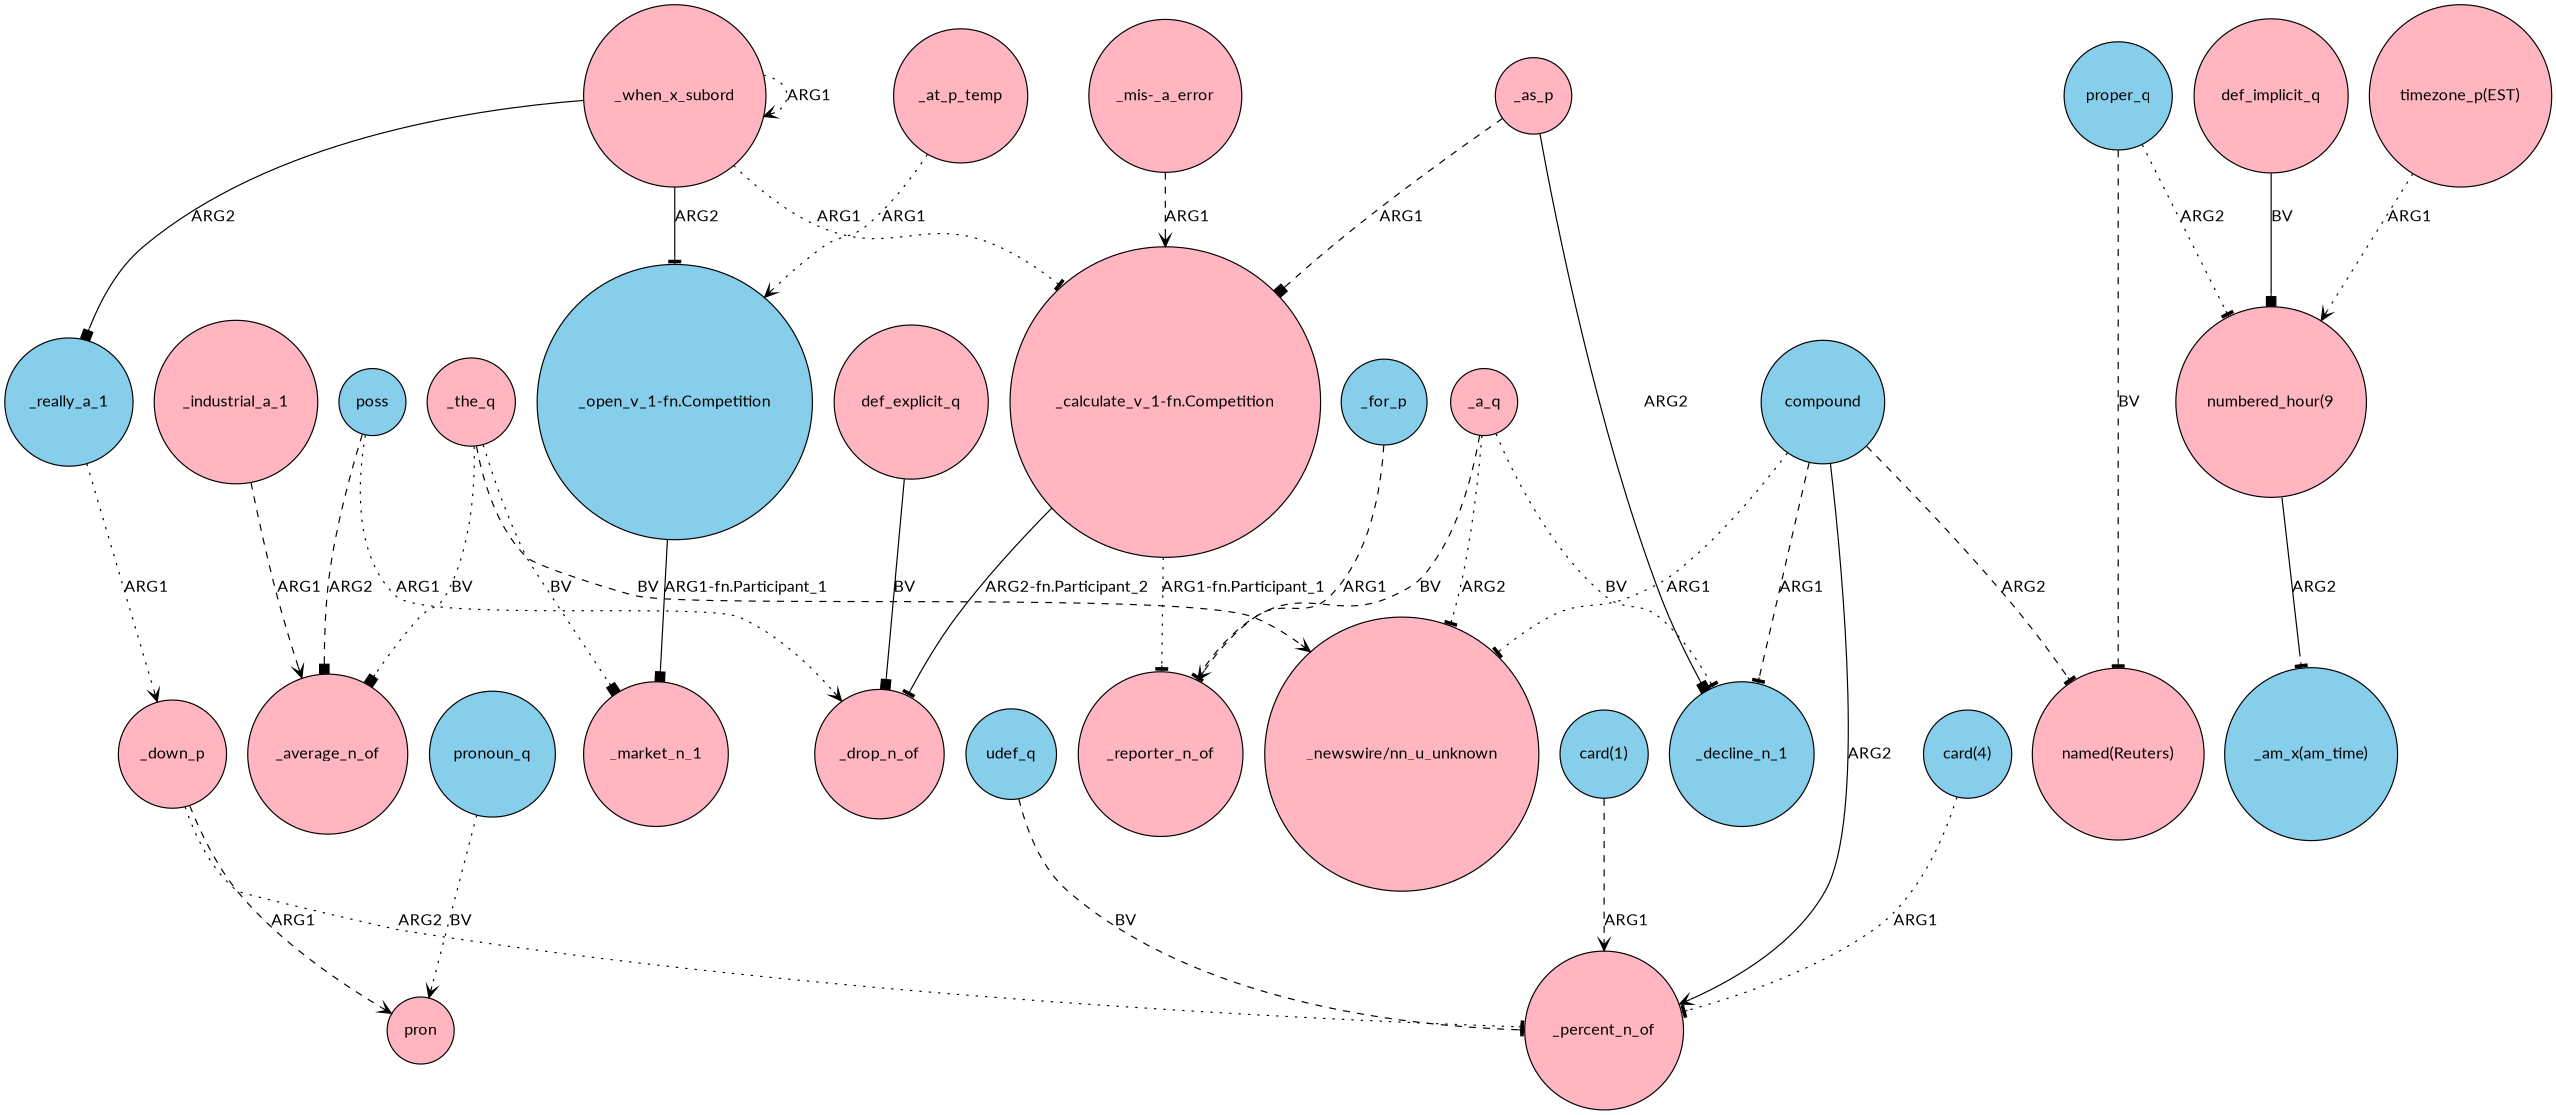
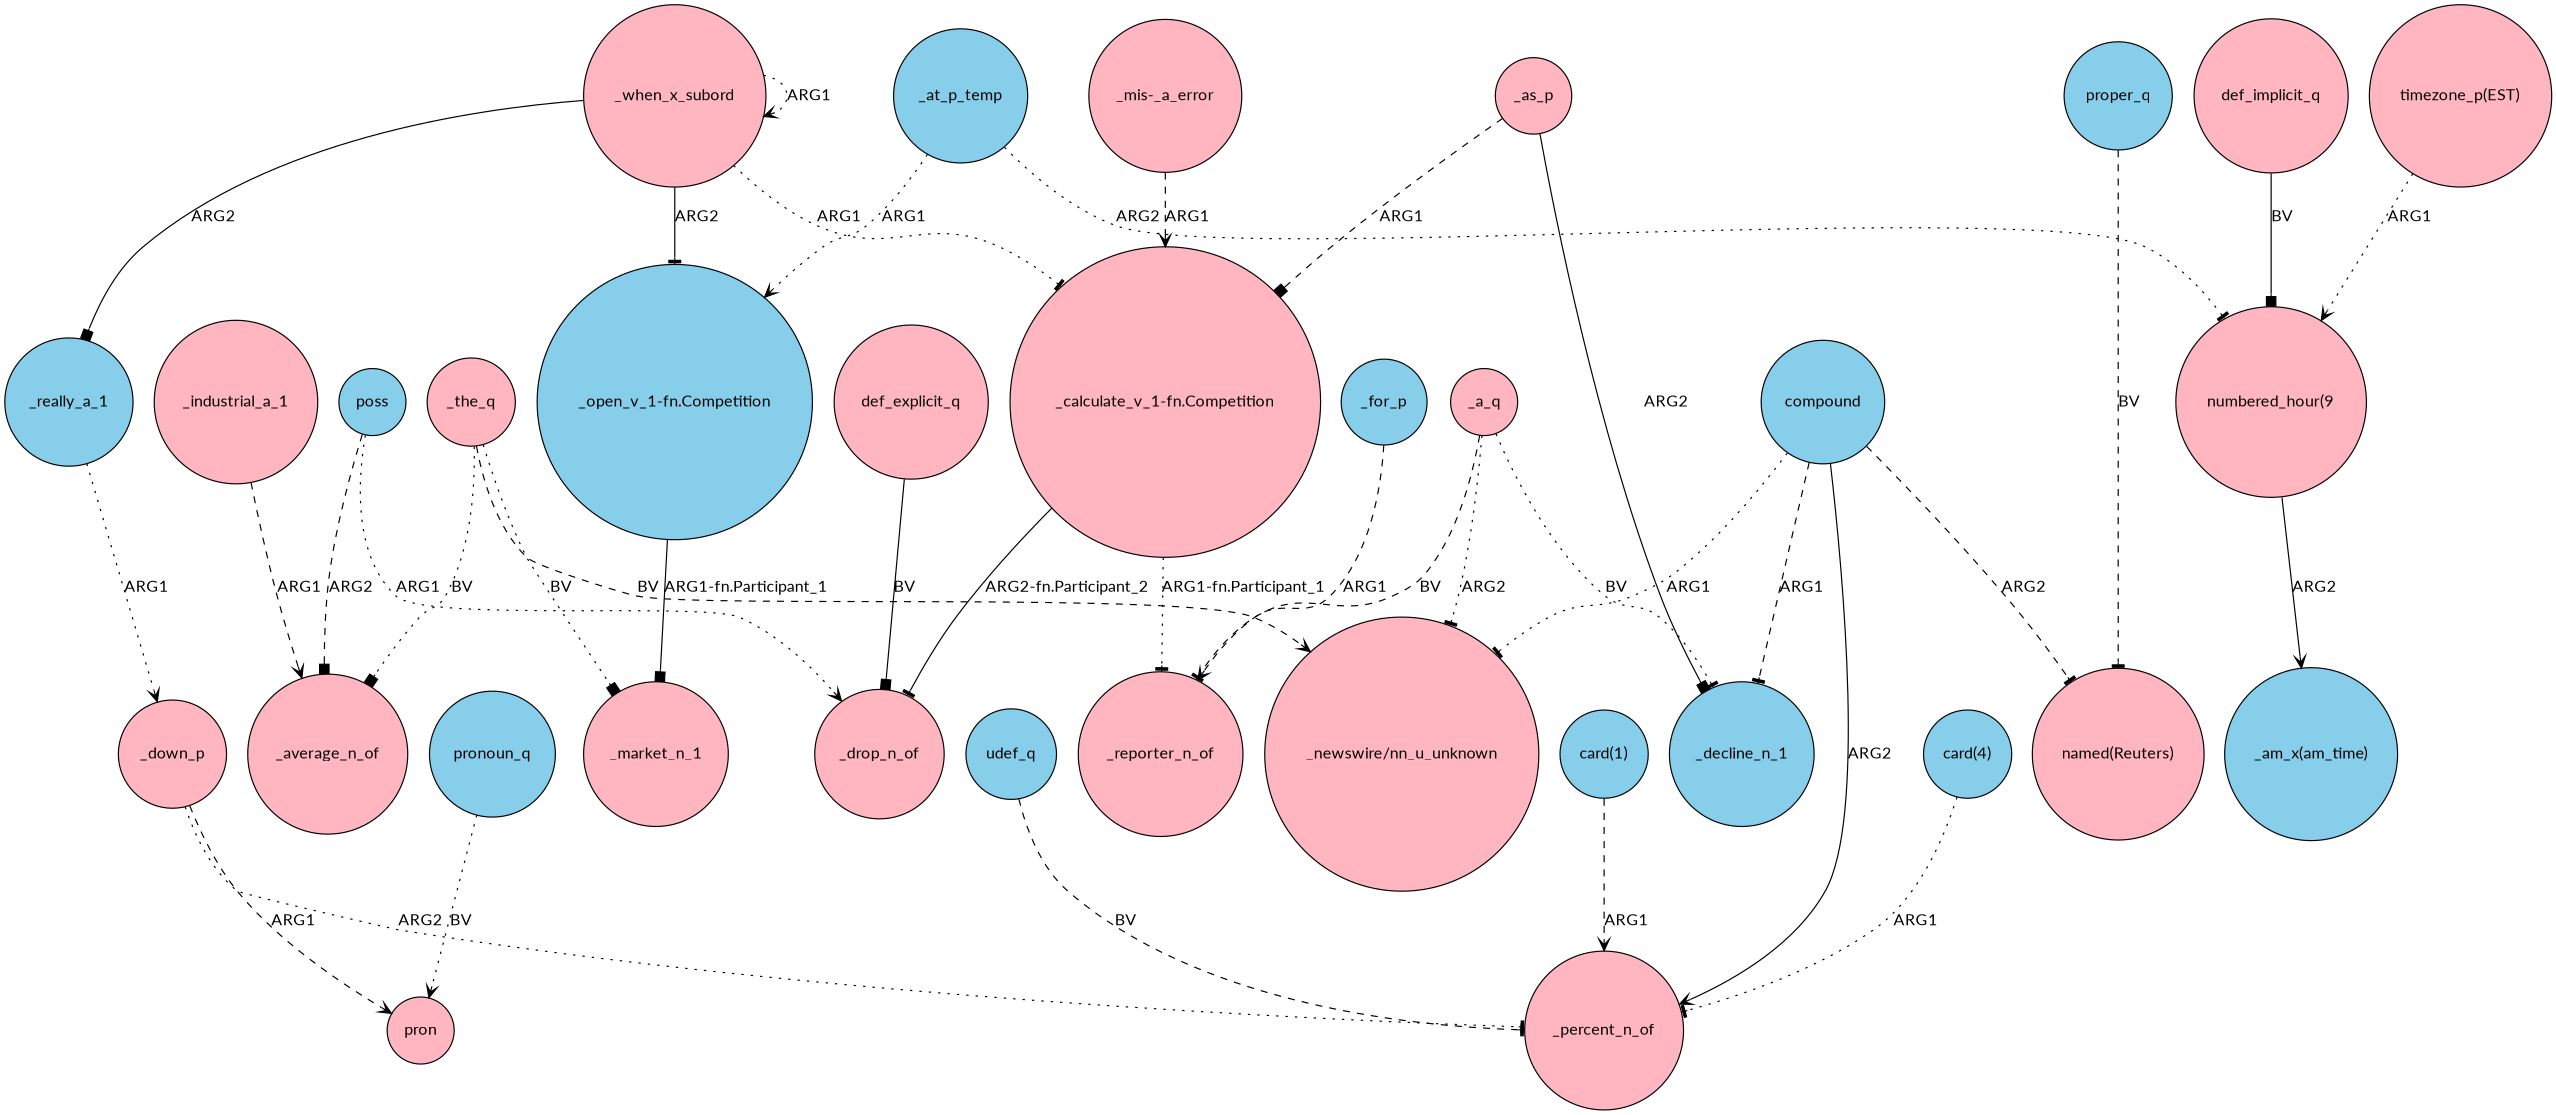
(961, 96) -> (961, 96)
(2184, 228) -> (1613, 233)
(2291, 577) -> (2291, 577)
